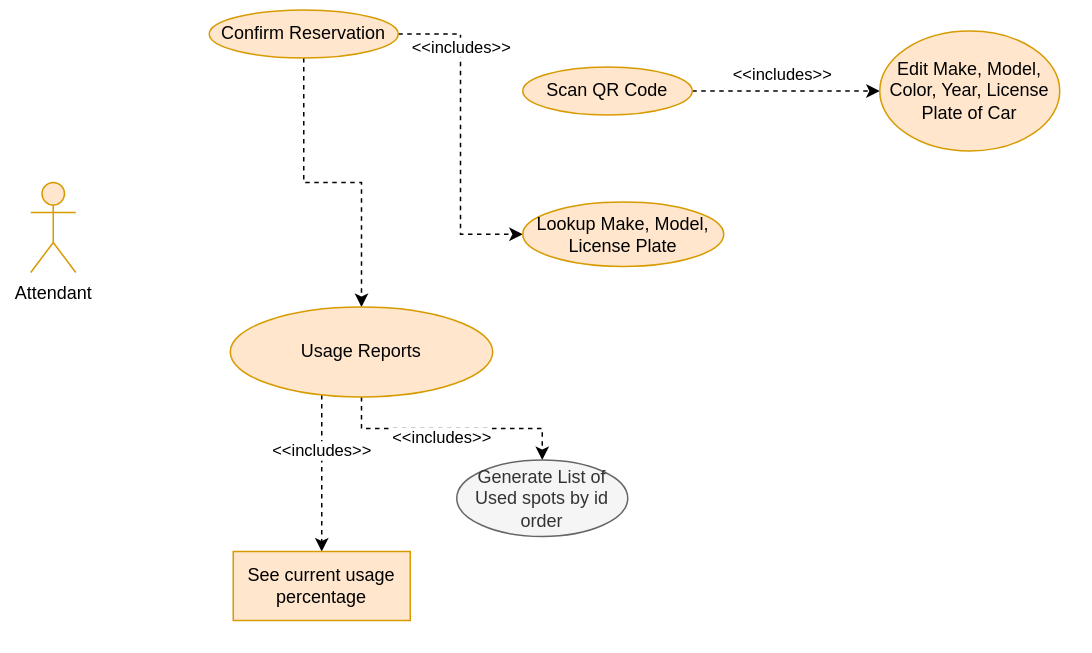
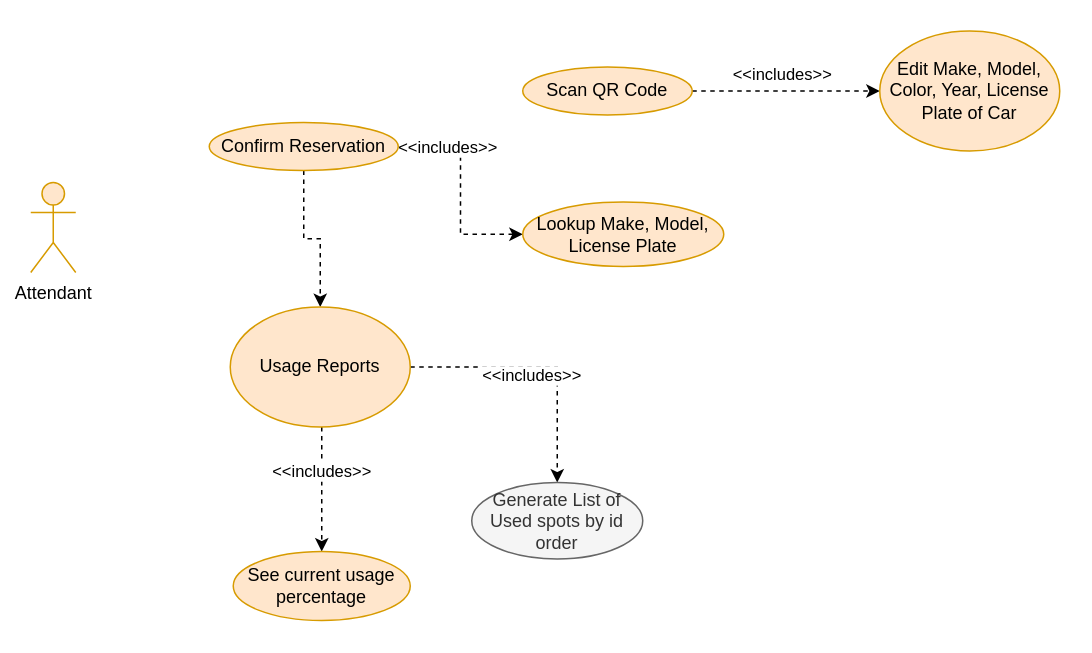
(304, 34) -> (304, 146)
(362, 352) -> (320, 367)
(542, 498) -> (557, 521)
(322, 586) -> (322, 586)
